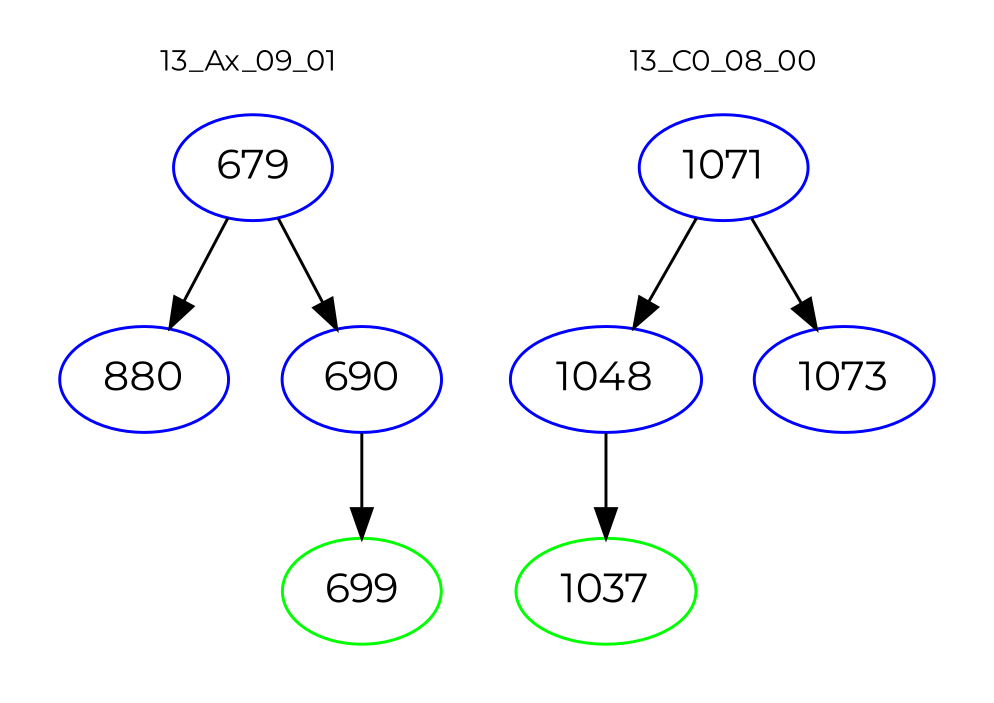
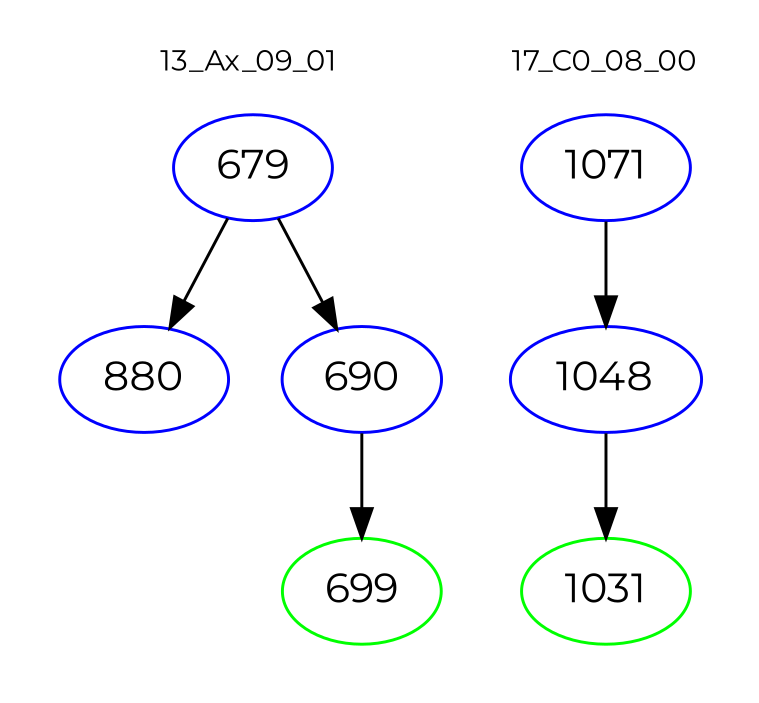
(724, 63) -> (606, 63)
(844, 379) -> none
(606, 591) -> (606, 591)
